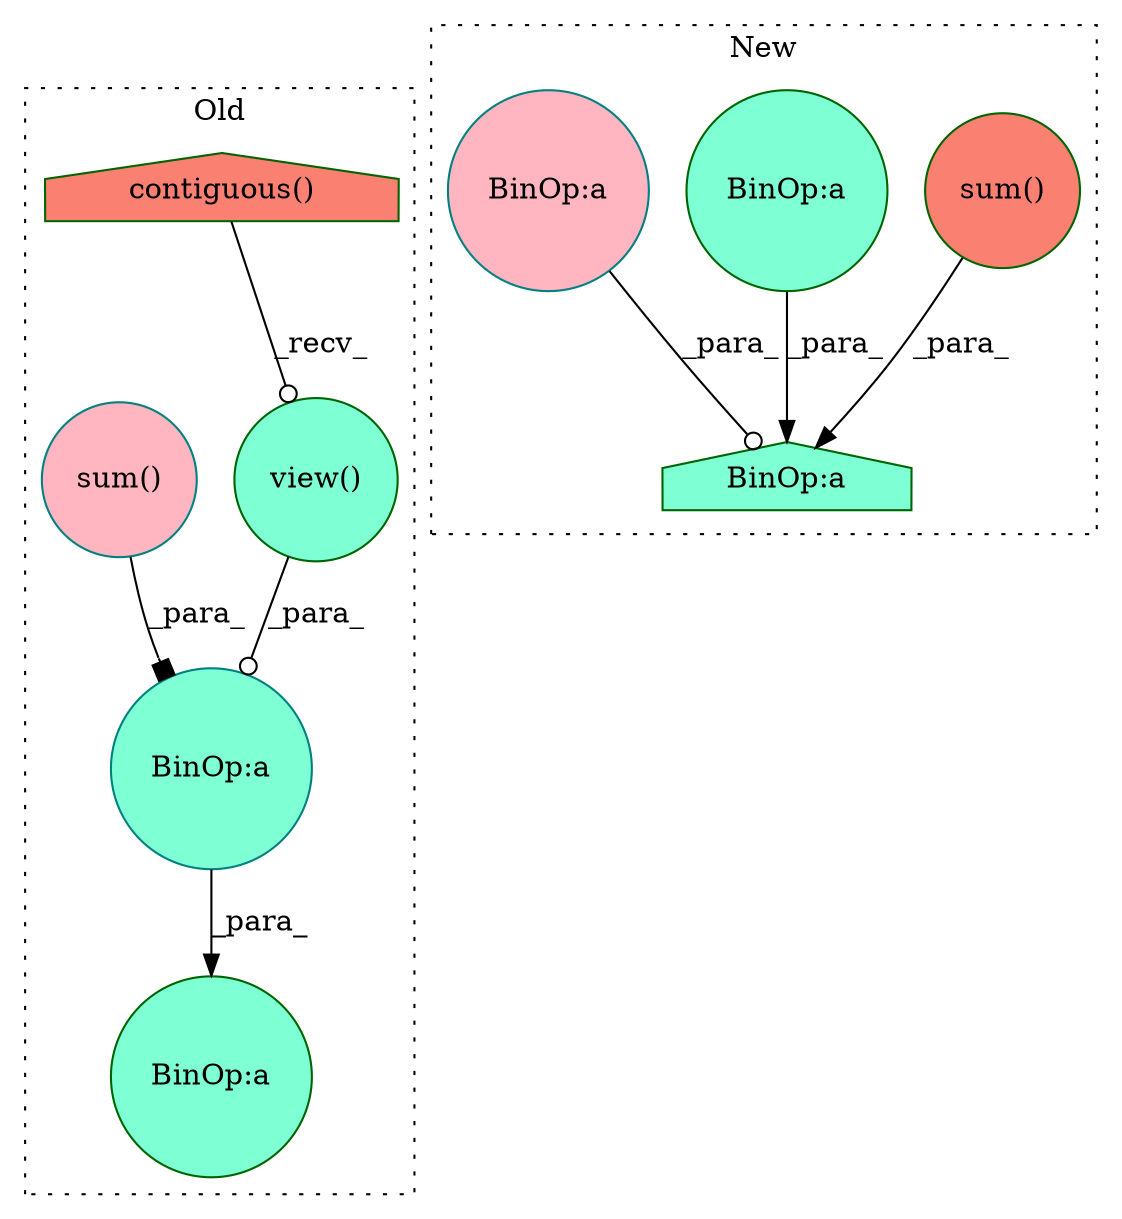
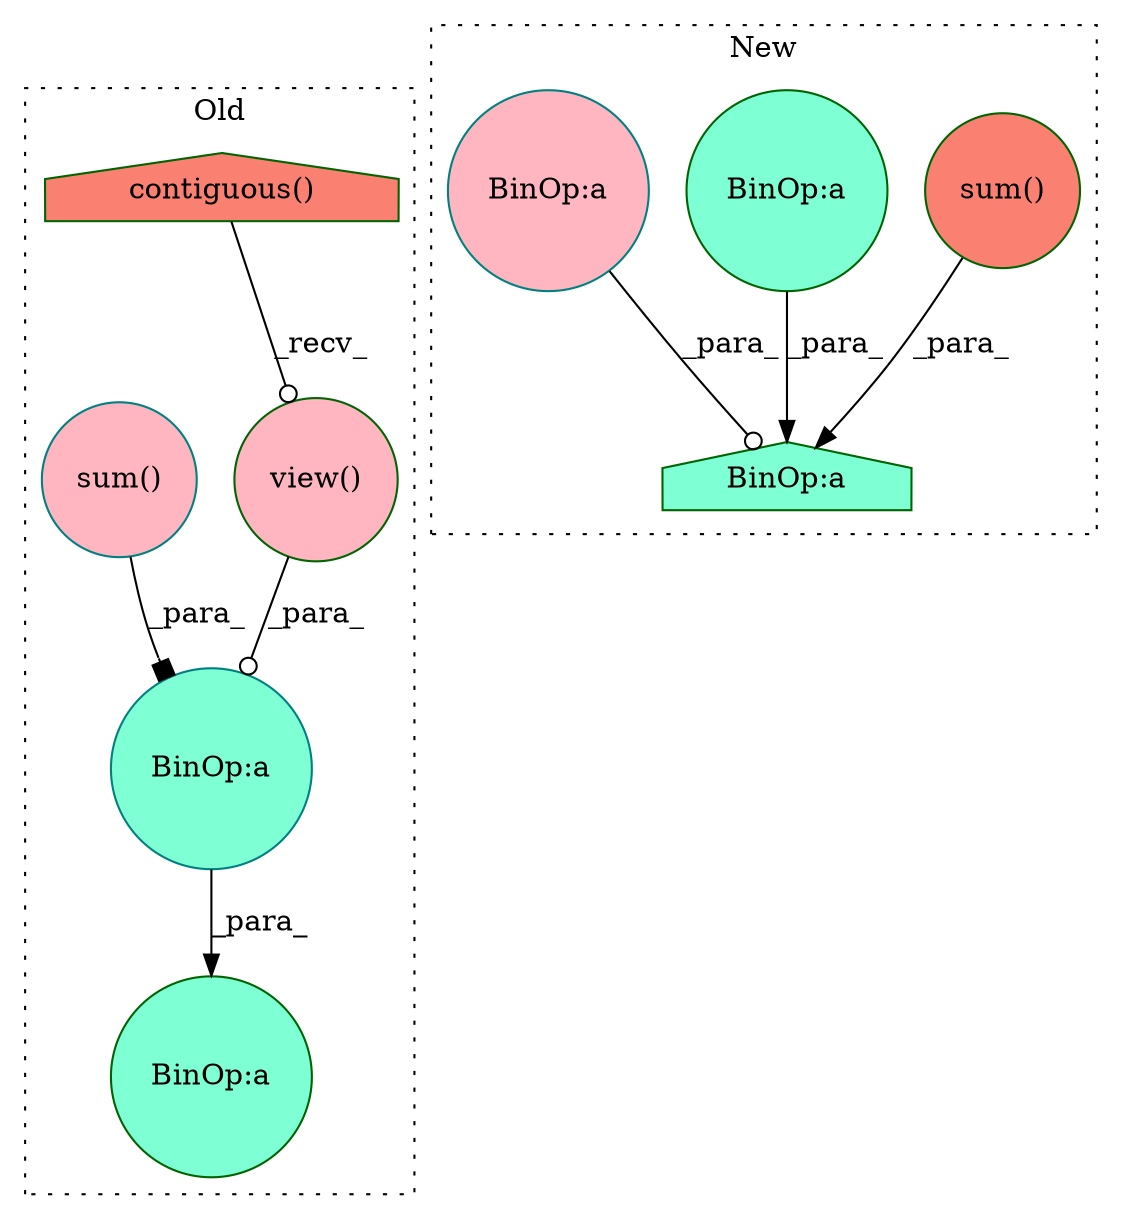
(316, 480) -> (316, 480)
